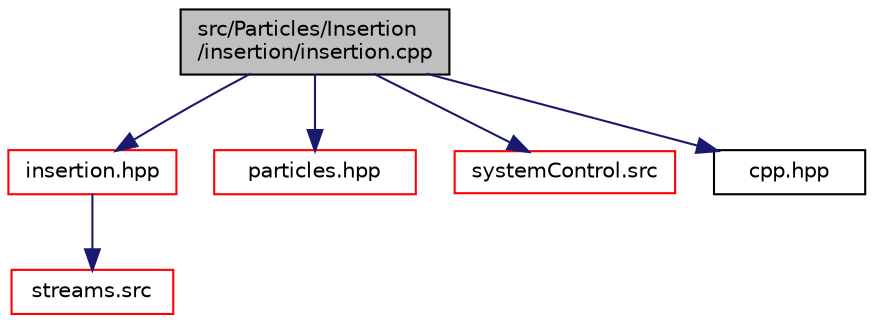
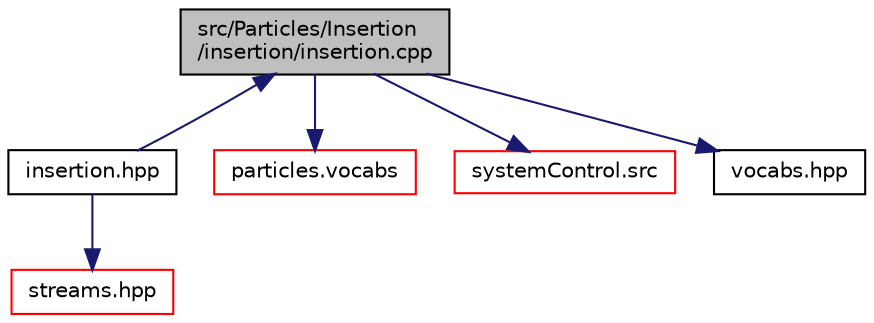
(192, 106) -> (197, 119)
(92, 172) -> (92, 172)
(315, 172) -> (315, 172)
(790, 172) -> (790, 172)
(92, 292) -> (92, 292)
